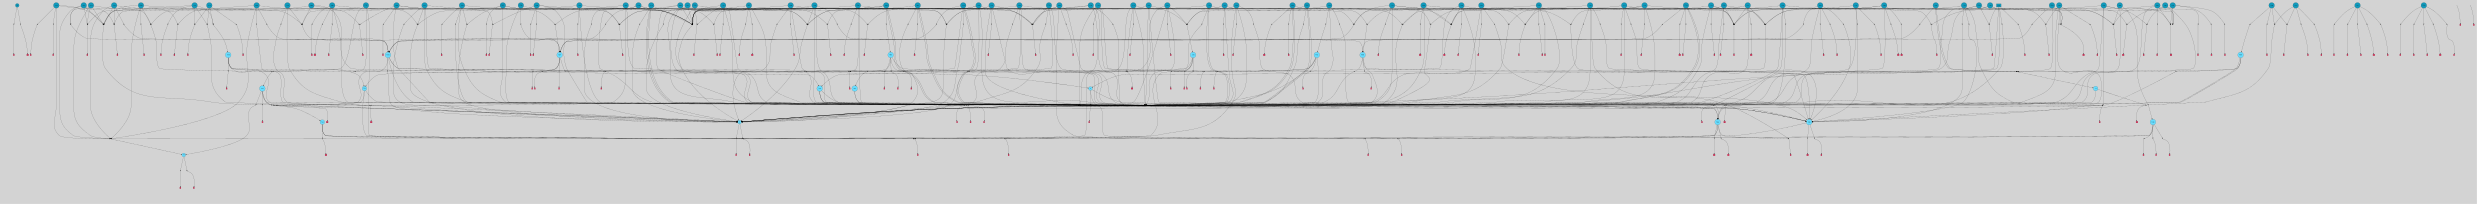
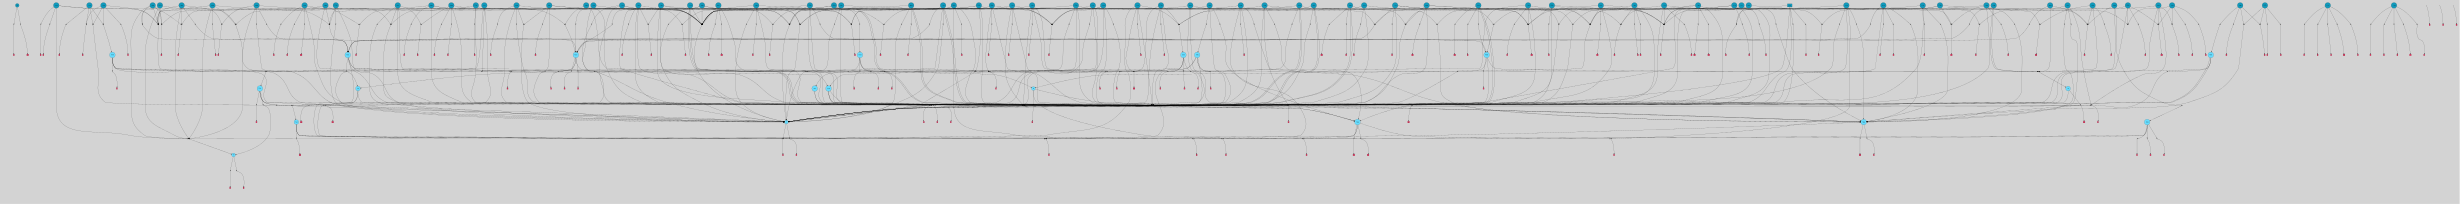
(1481, 5) -> none
